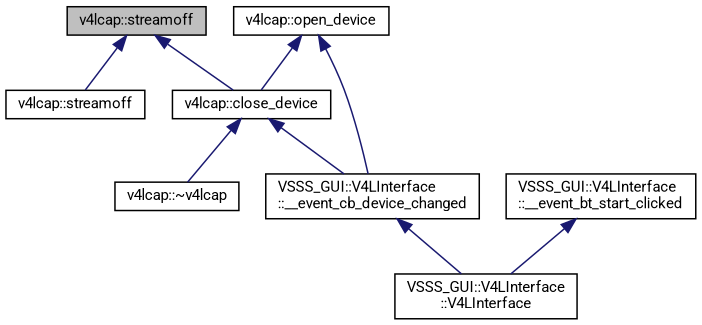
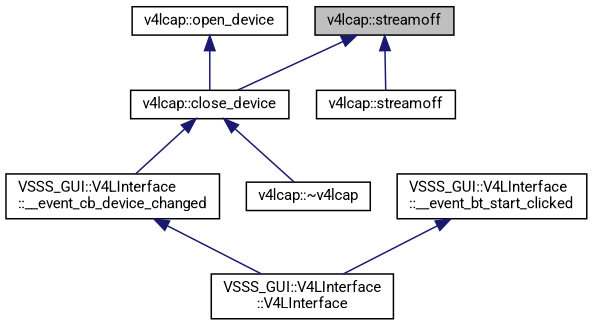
(351, 110) -> none
